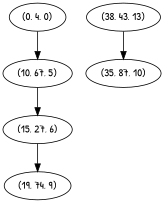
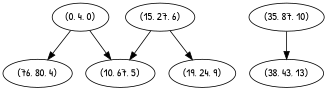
(123, 41) -> (287, 41)
none -> (38, 73)
(38, 98) -> (143, 42)
(38, 186) -> (202, 73)
